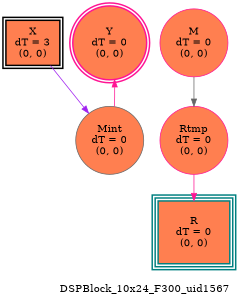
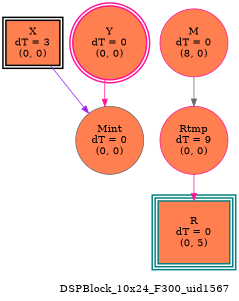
(194, 43) -> (194, 43)
(115, 97) -> (105, 89)
(194, 140) -> (194, 140)
(194, 232) -> (194, 232)
